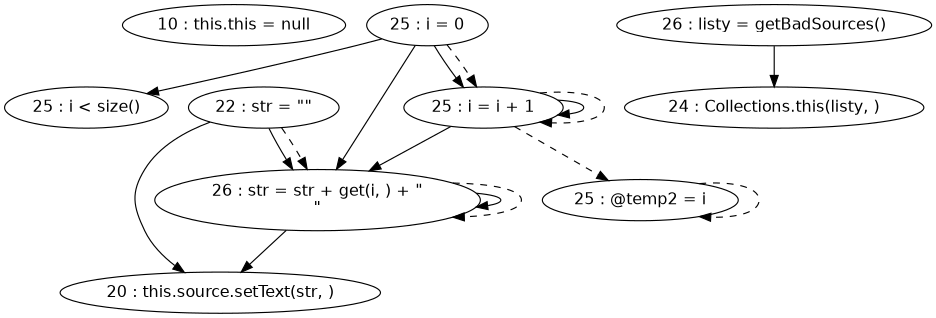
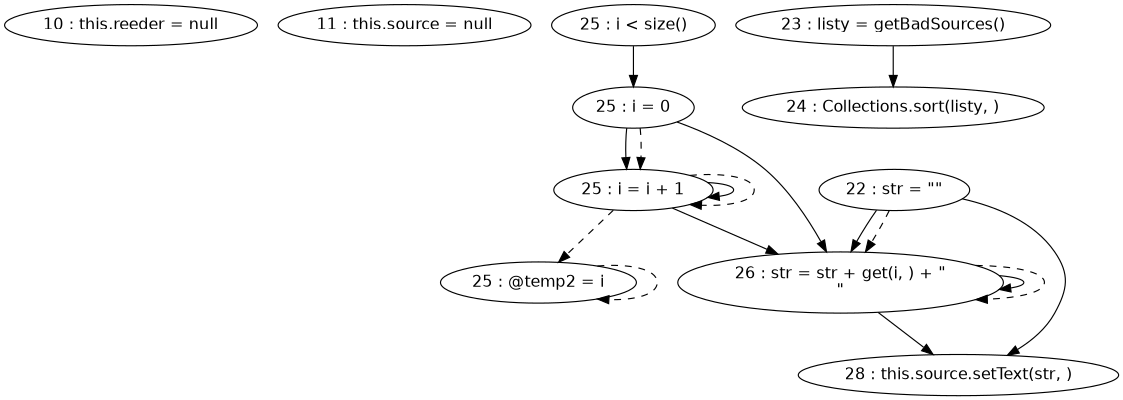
(234, 25) -> (131, 25)
none -> (405, 25)
(774, 25) -> (893, 25)
(270, 66) -> (633, 61)
(774, 108) -> (893, 108)
(220, 293) -> (958, 375)
